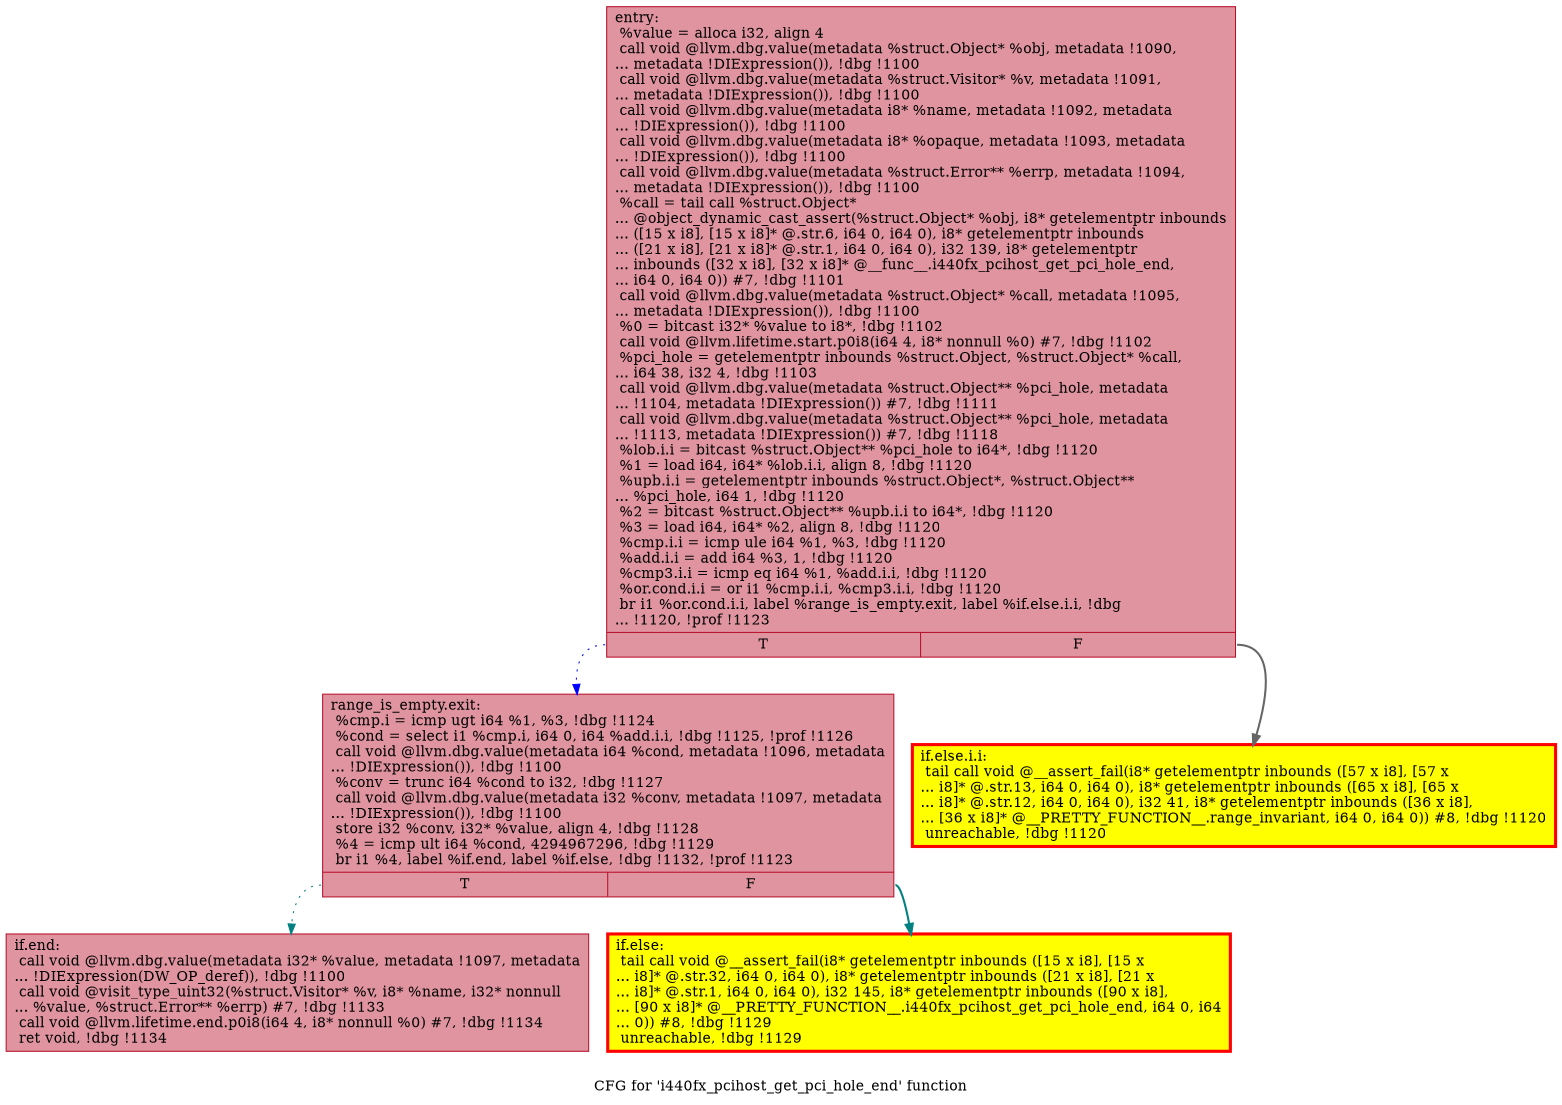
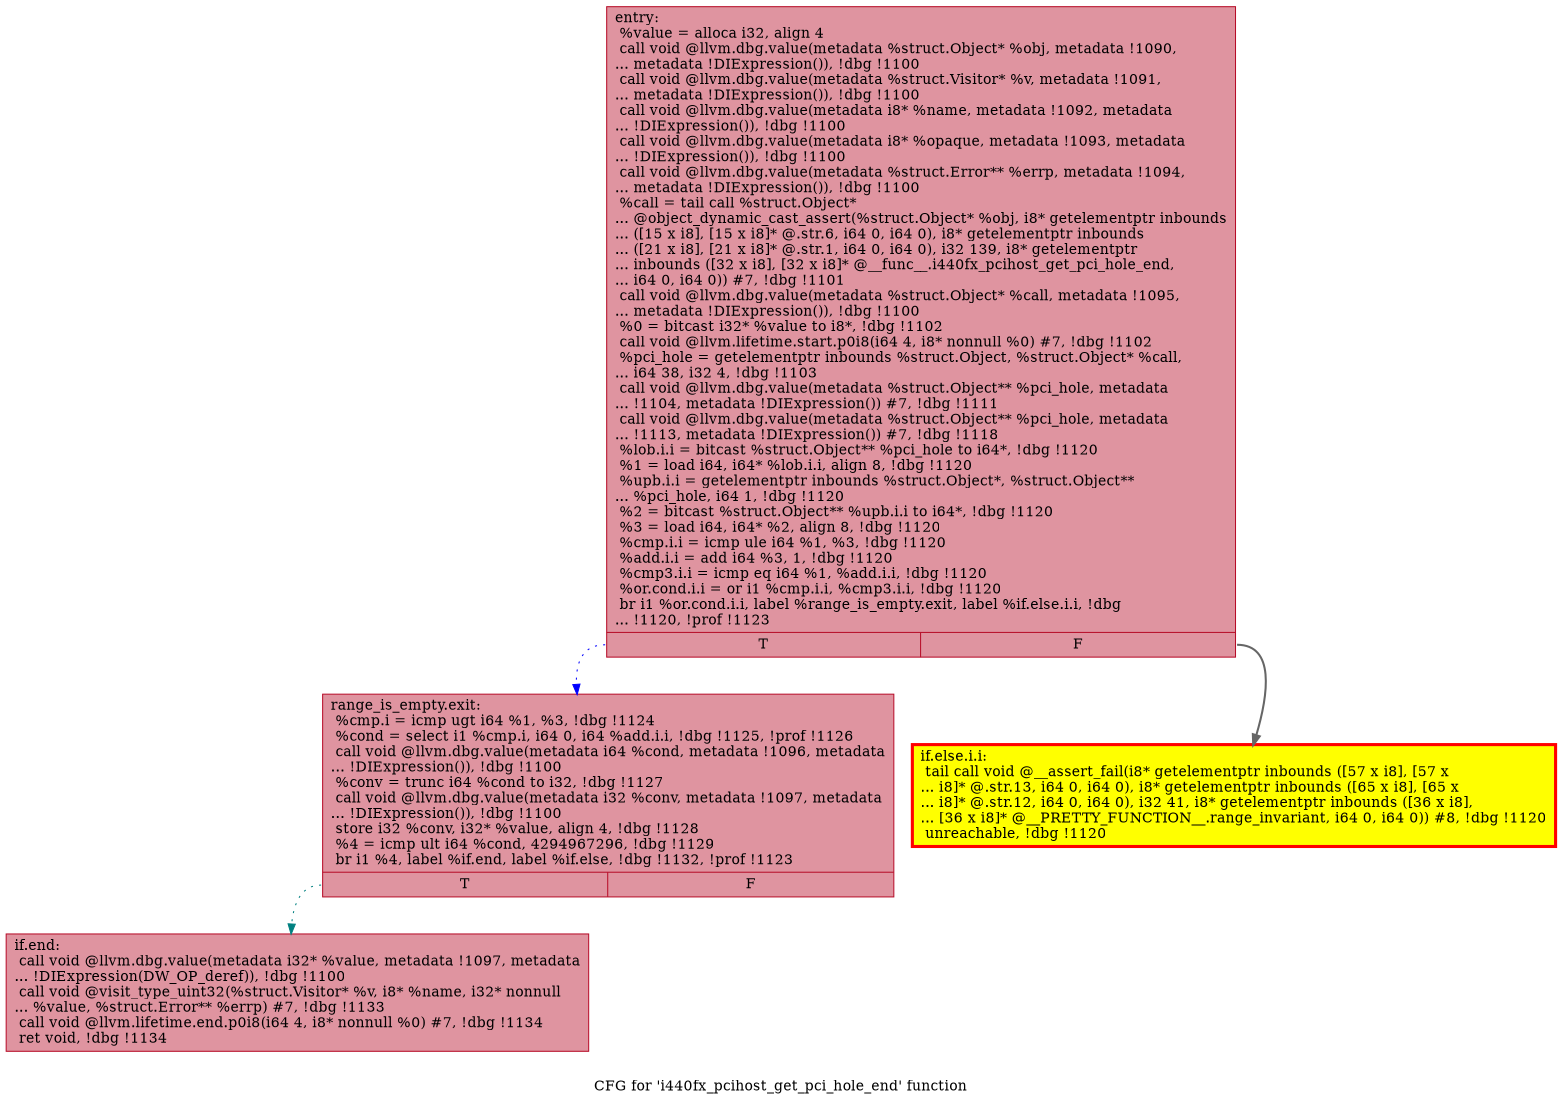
(919, 993) -> none
